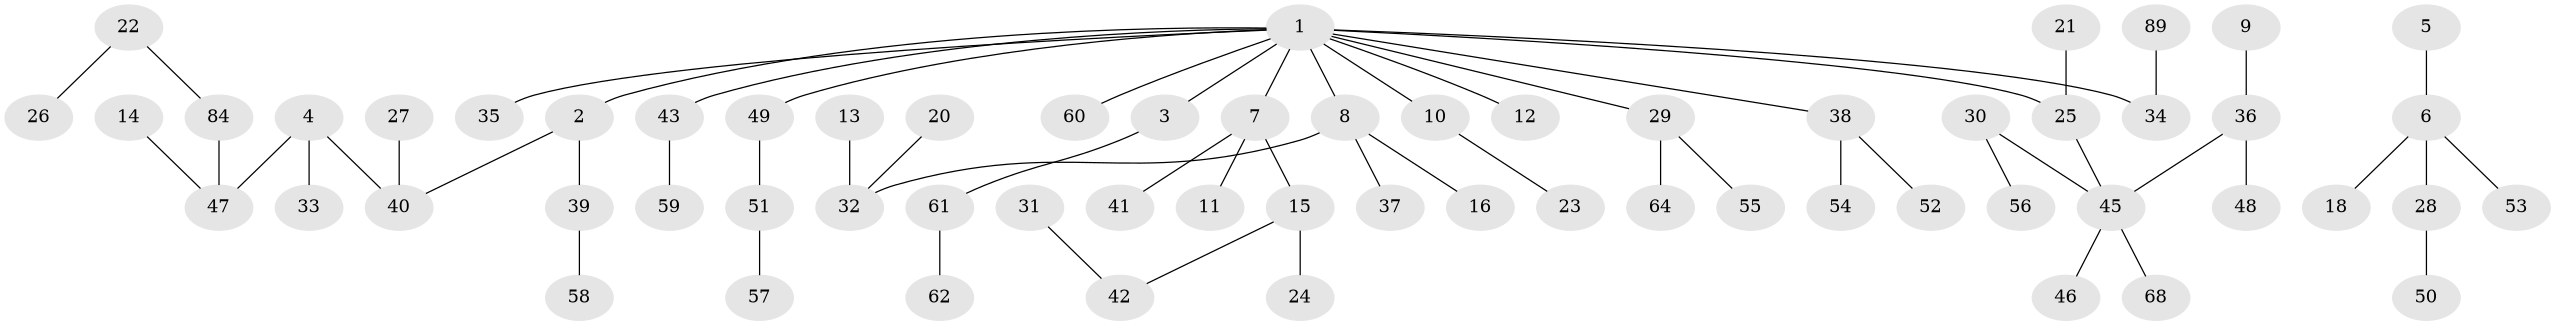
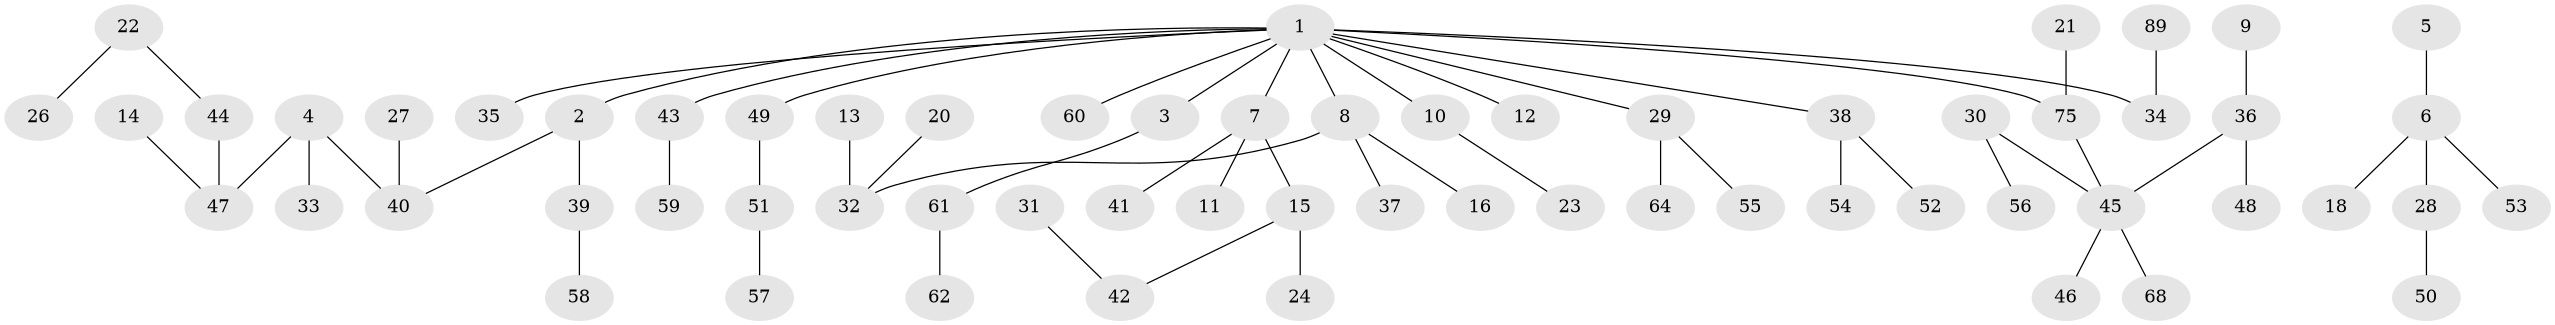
(219, 118) -> (219, 118)
(2066, 118) -> (2066, 118)
